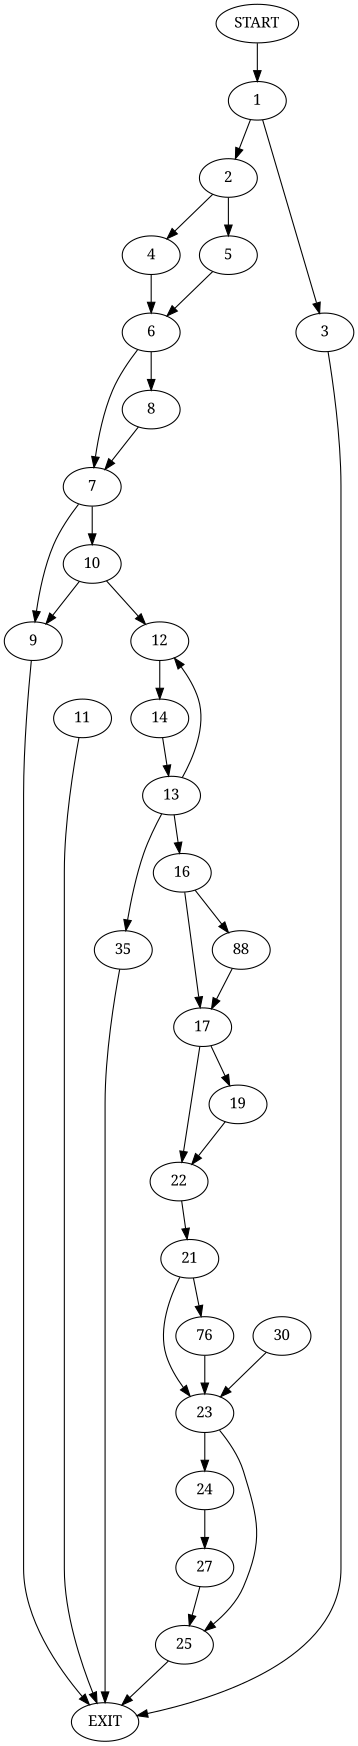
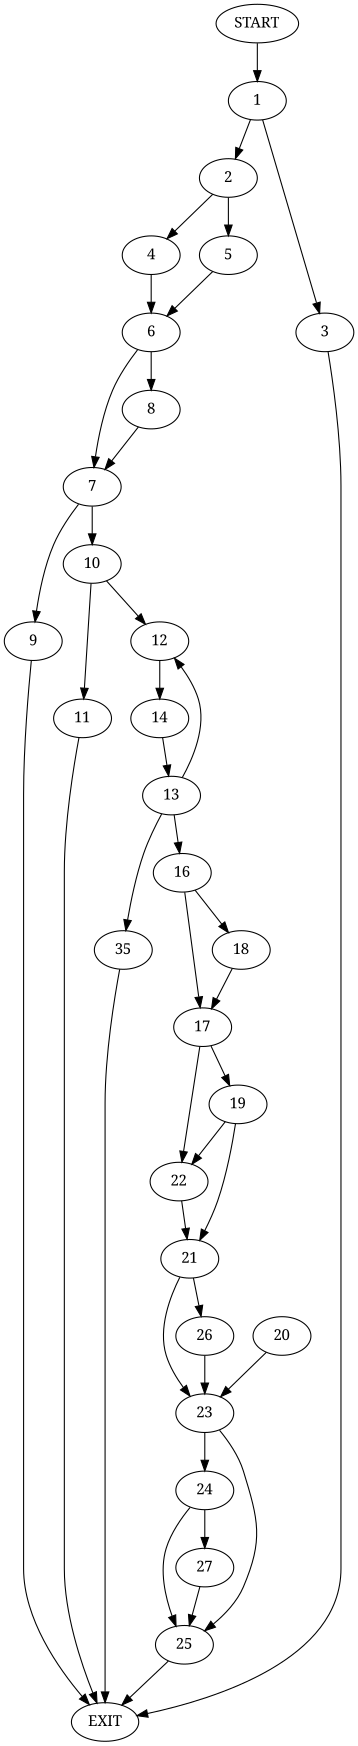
(66, 598) -> (88, 636)
(241, 950) -> (241, 950)
none -> (224, 1178)
(205, 1336) -> (205, 1336)
(282, 1336) -> (282, 1336)
none -> (164, 1559)
